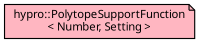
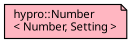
(100, 22) -> (66, 22)
